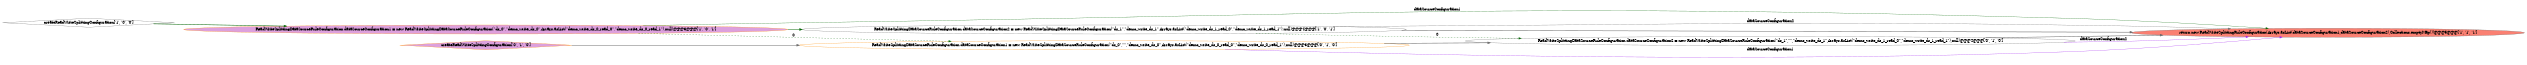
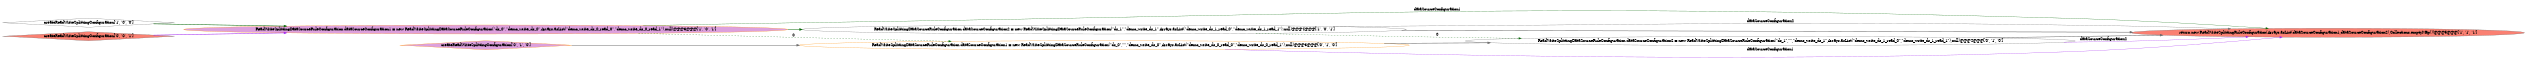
none -> (88, 36)
